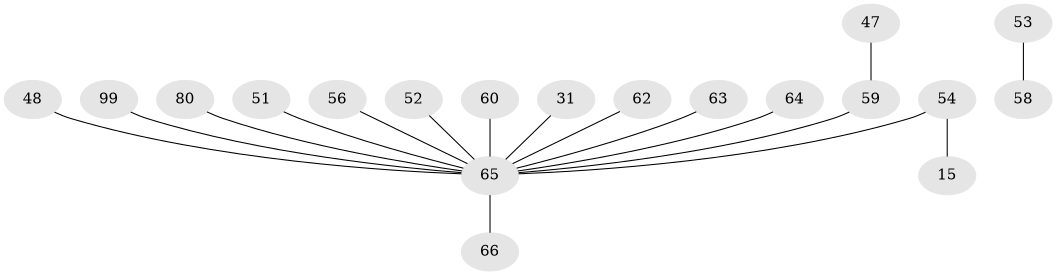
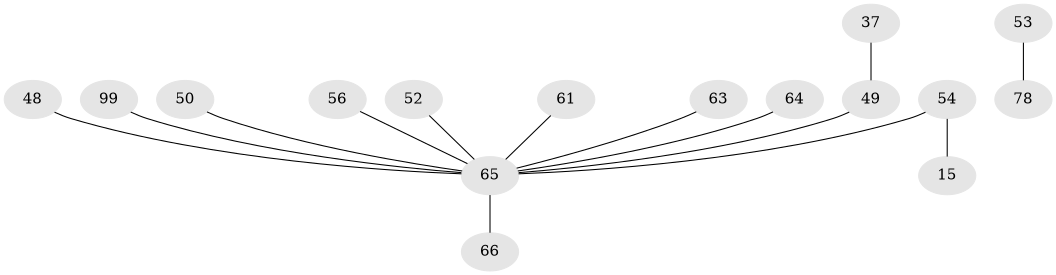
(871, 23) -> (871, 23)
(185, 99) -> (185, 99)
(261, 99) -> none
(490, 99) -> none
(566, 99) -> (566, 99)
(642, 99) -> none
(871, 99) -> (871, 99)
(1023, 99) -> (1023, 99)
